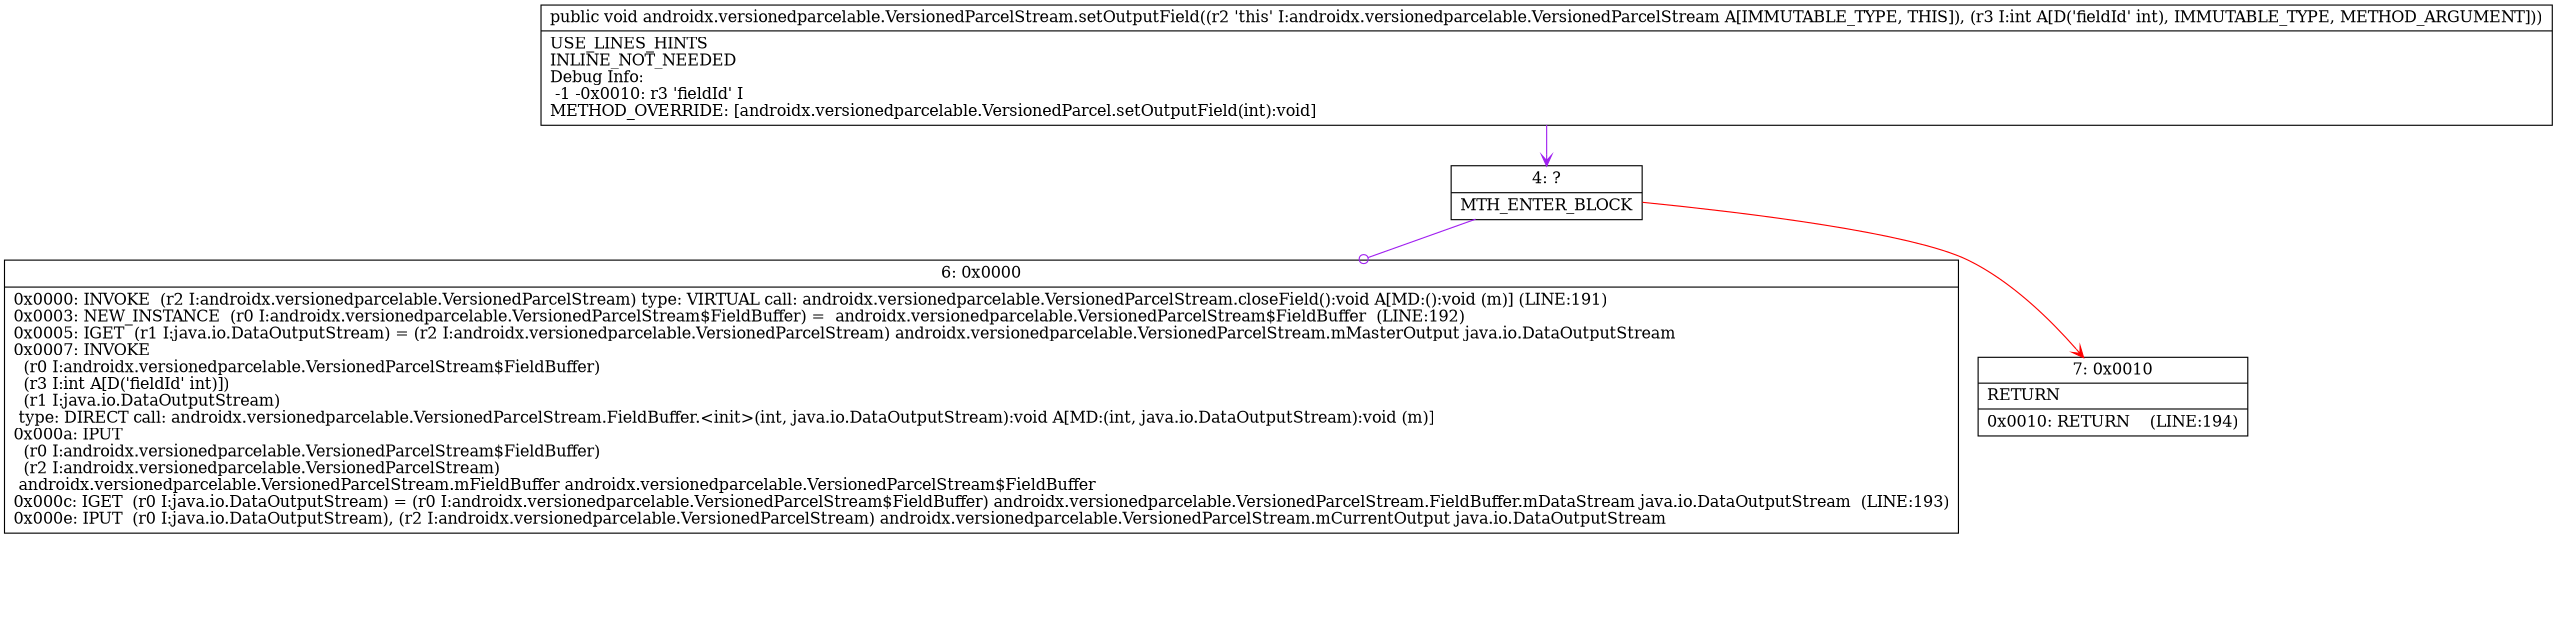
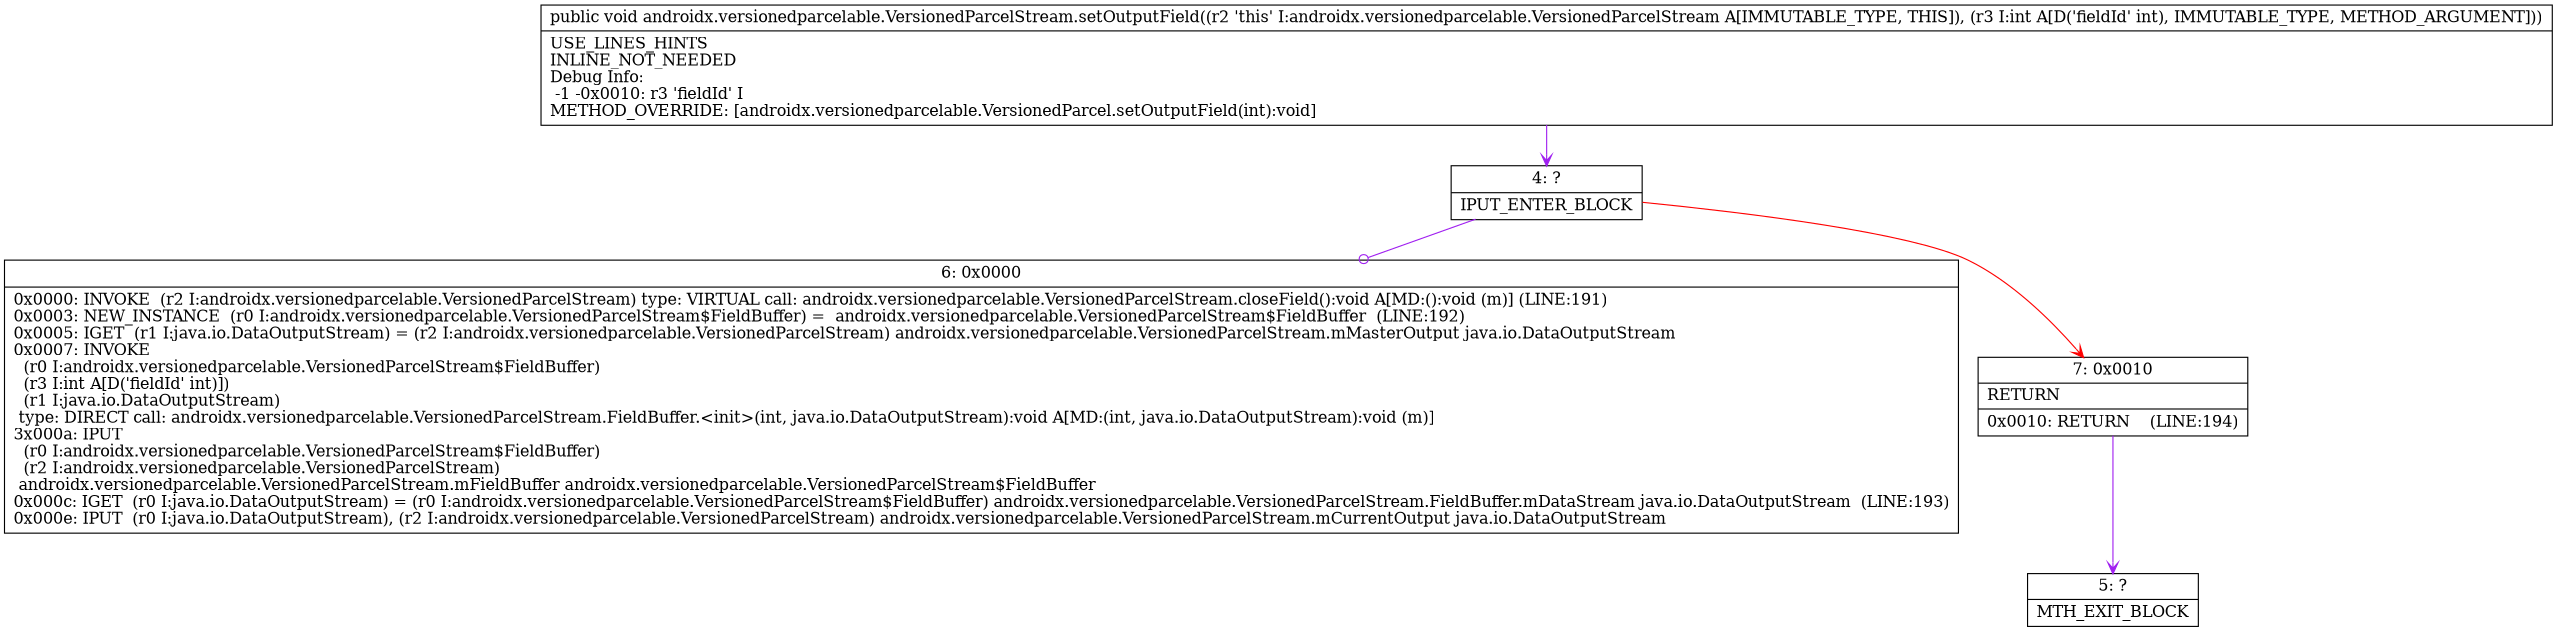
(1547, 206) -> (1547, 206)
(73, 435) -> (73, 435)
none -> (2113, 600)
